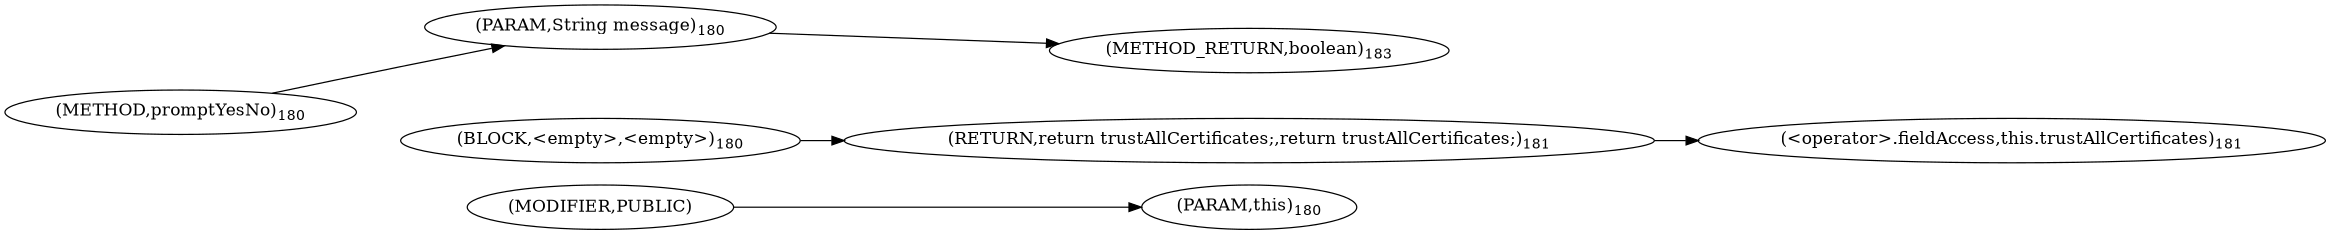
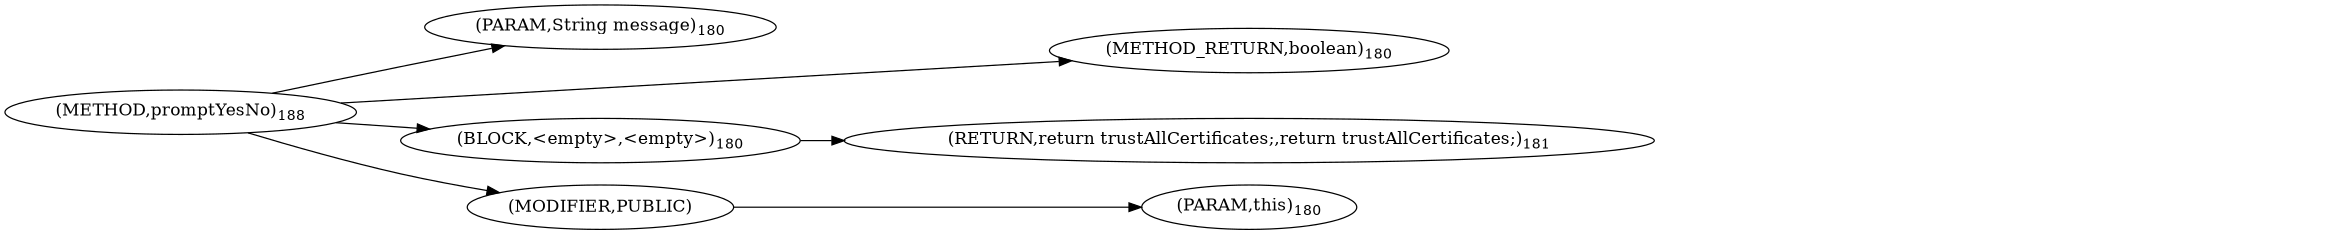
(908, 38) -> (700, 82)
(1379, 49) -> (1379, 49)
(292, 110) -> (292, 110)
none -> (377, 125)
(2012, 141) -> none
none -> (367, 166)
